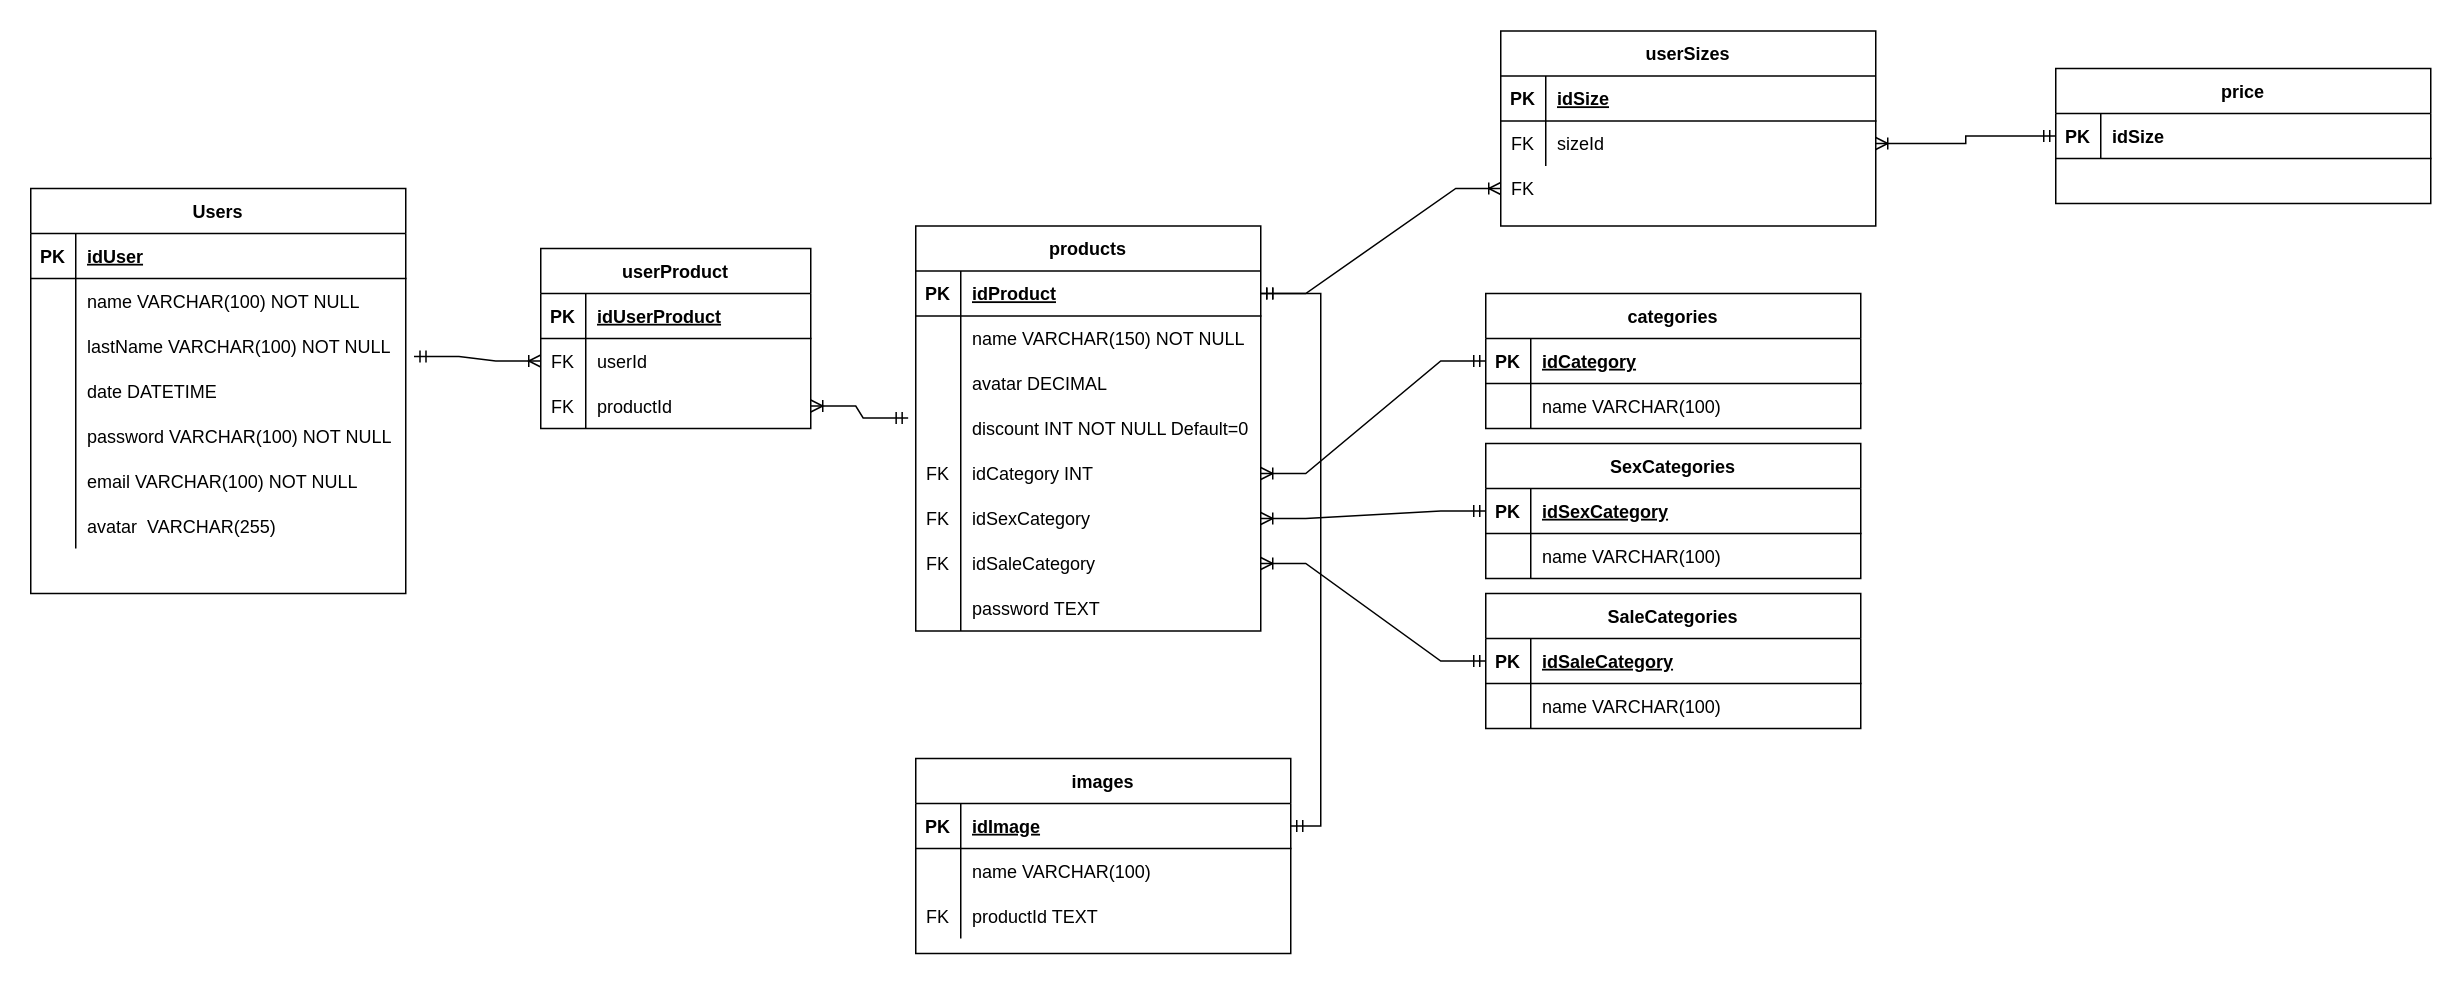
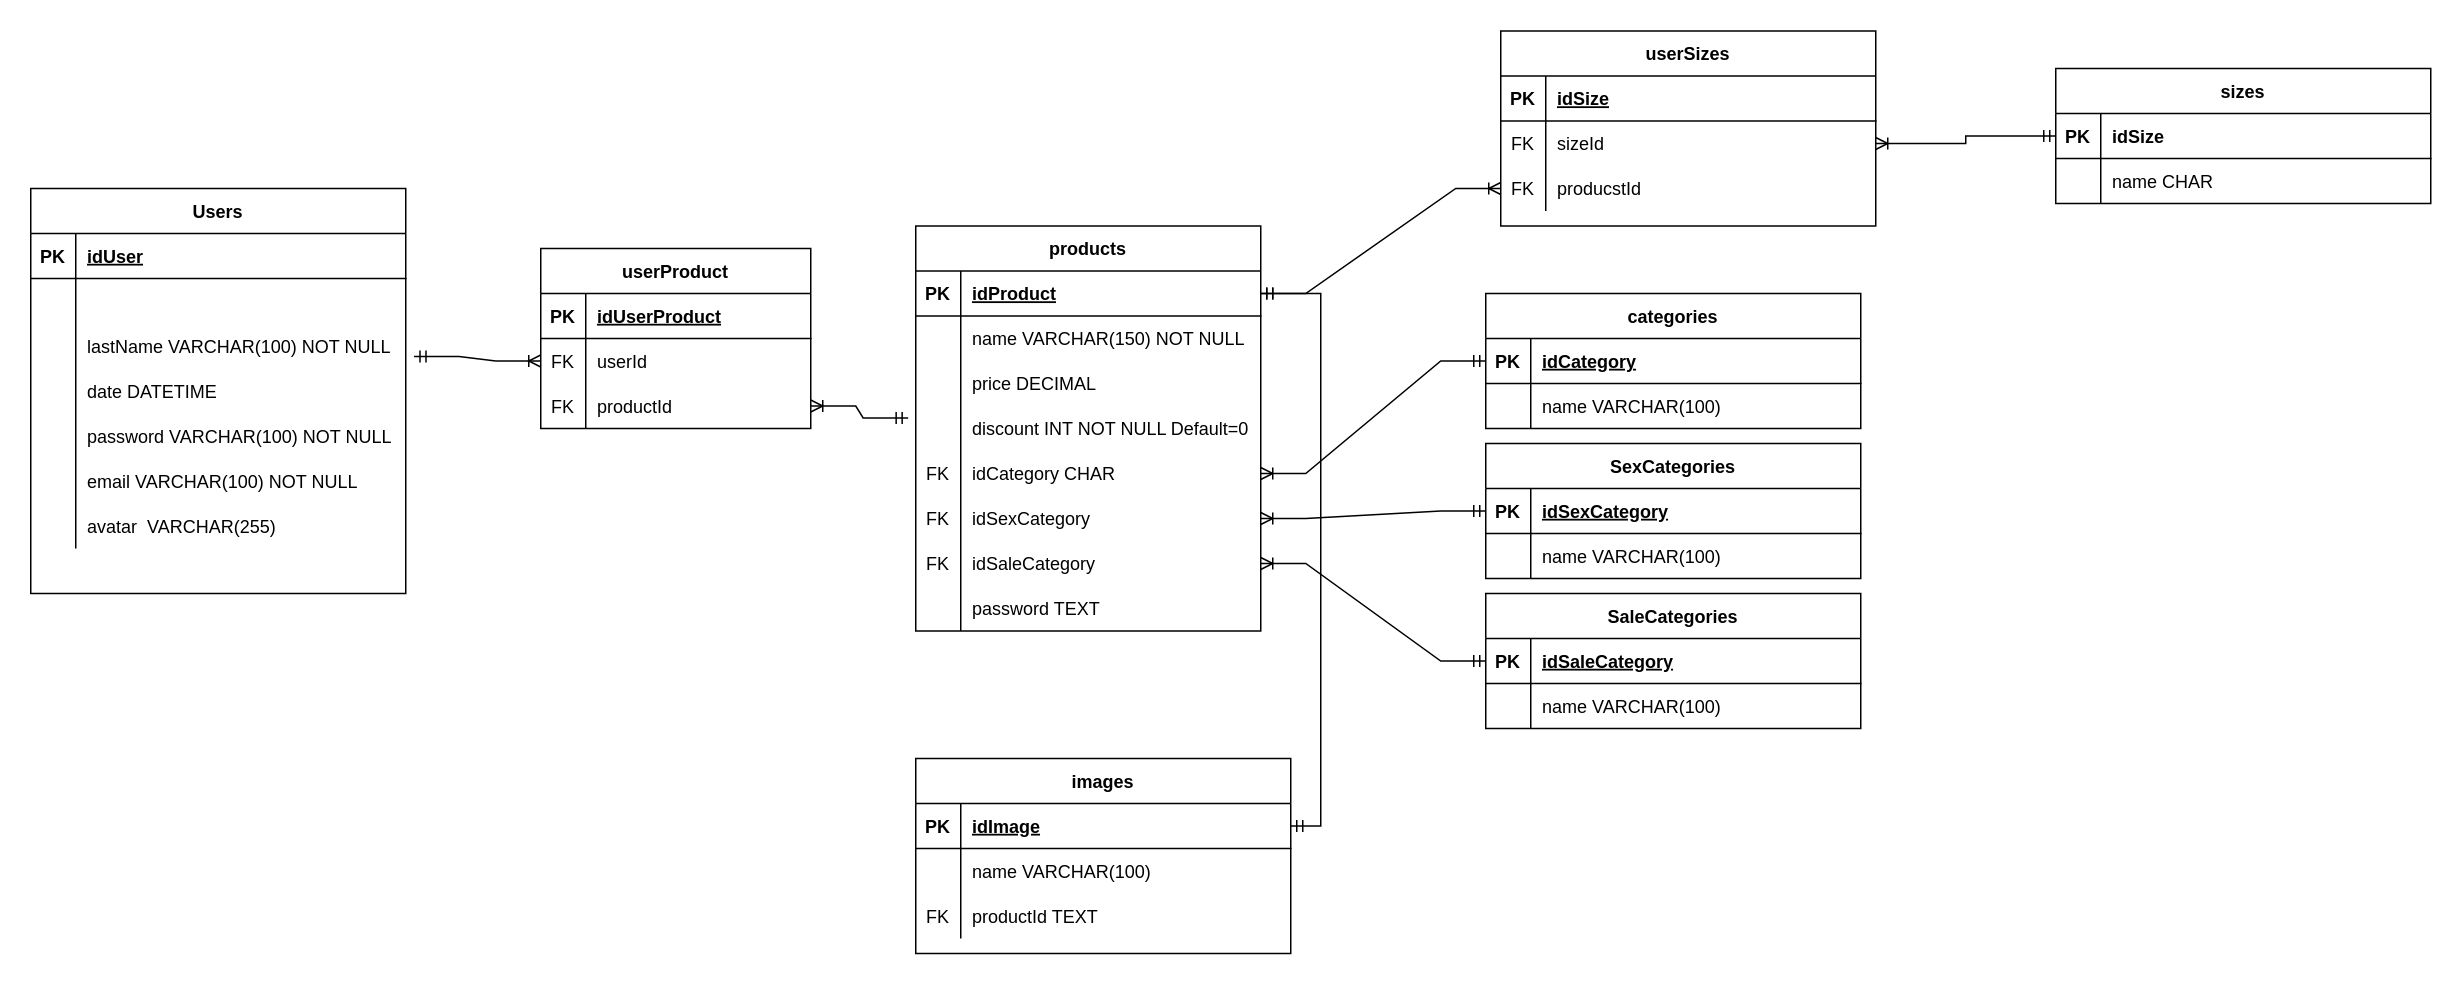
(2243, 92) -> (2243, 92)
none -> (2266, 181)
none -> (1711, 188)
(241, 301) -> none
(1040, 384) -> (1033, 384)
(1038, 474) -> (1043, 474)
